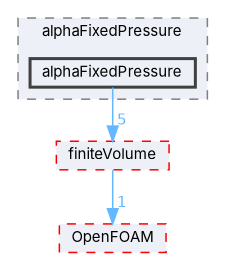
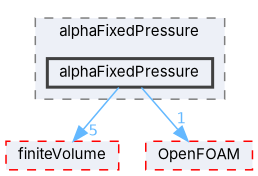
(113, 189) -> (160, 109)
